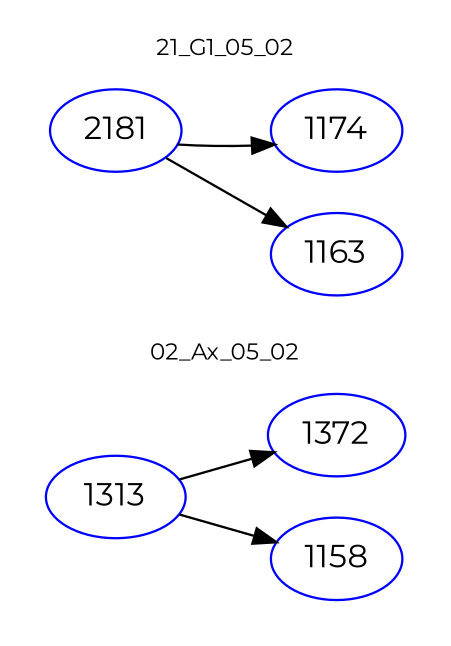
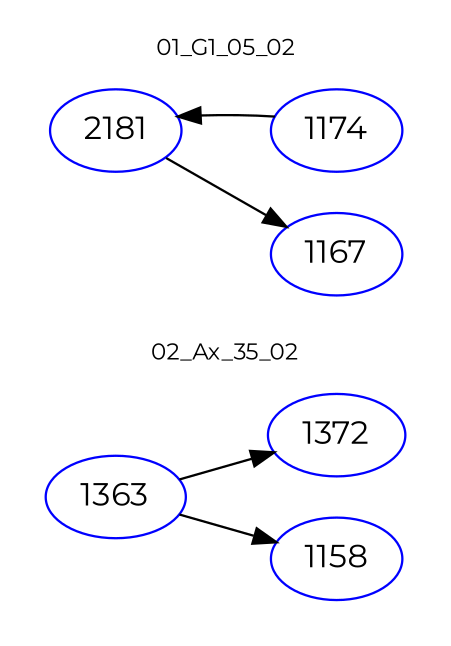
(226, 49) -> (226, 49)
(215, 146) -> (238, 115)
(337, 254) -> (337, 254)
(225, 354) -> (225, 354)
(116, 497) -> (116, 497)
